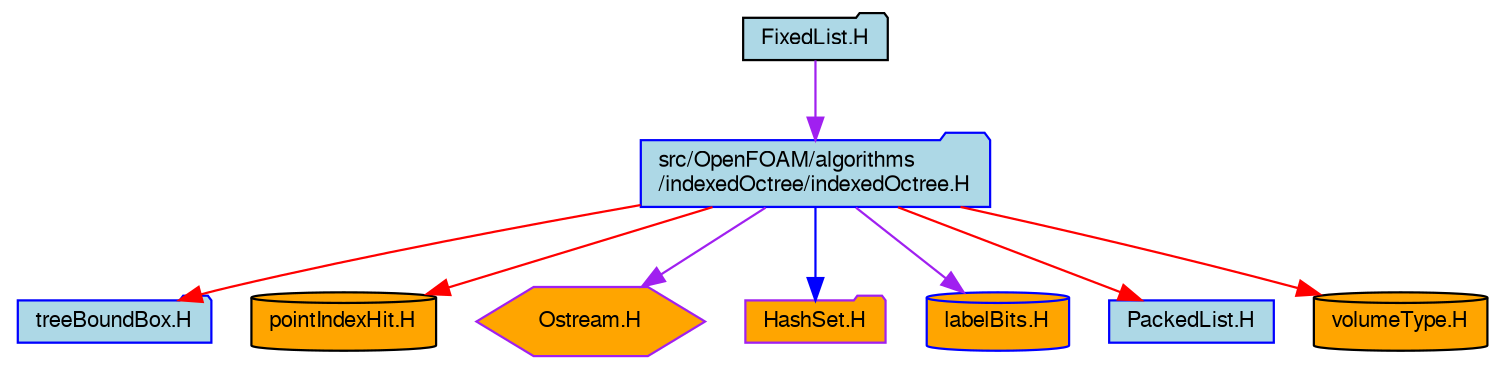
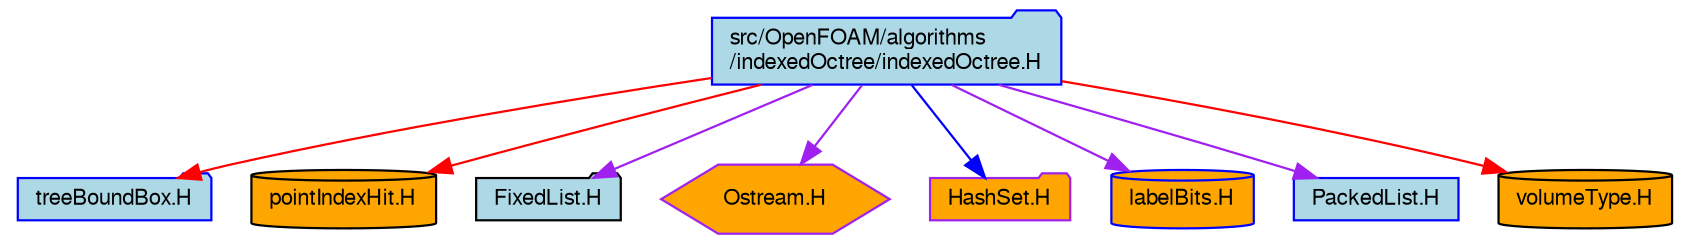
(815, 89) -> (714, 127)
(1009, 250) -> (1147, 127)
